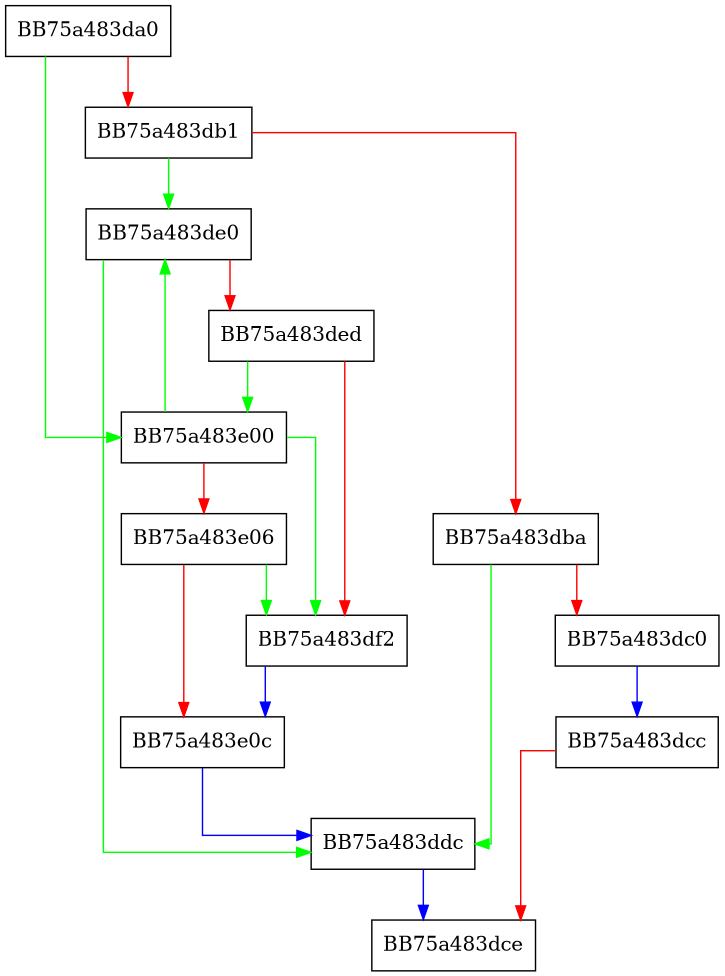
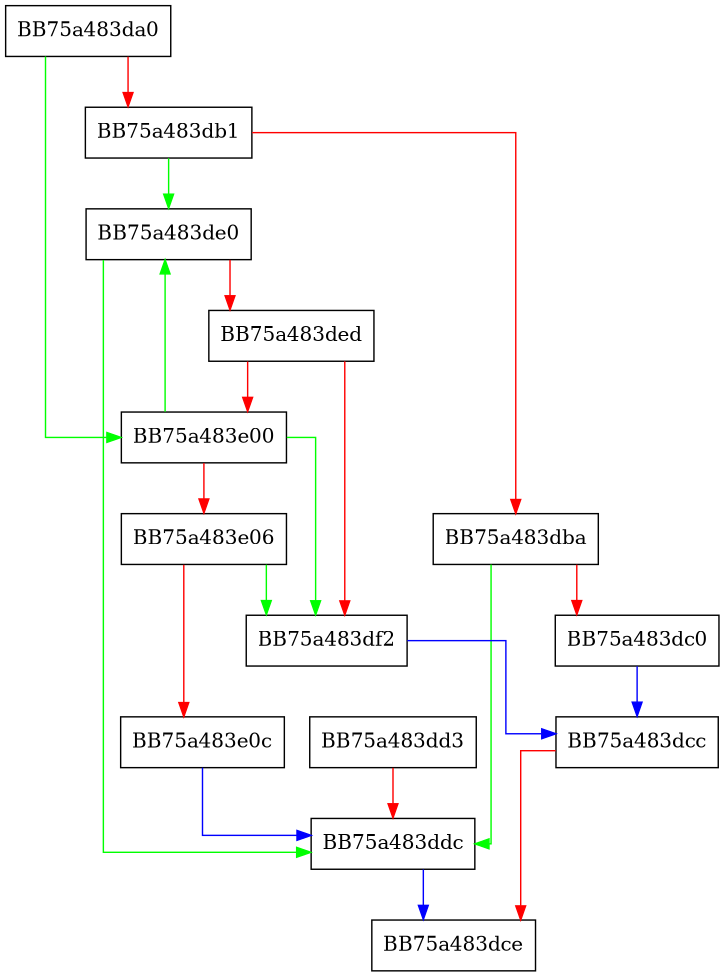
(248, 379) -> (248, 379)
(265, 684) -> (506, 656)
none -> (393, 742)
